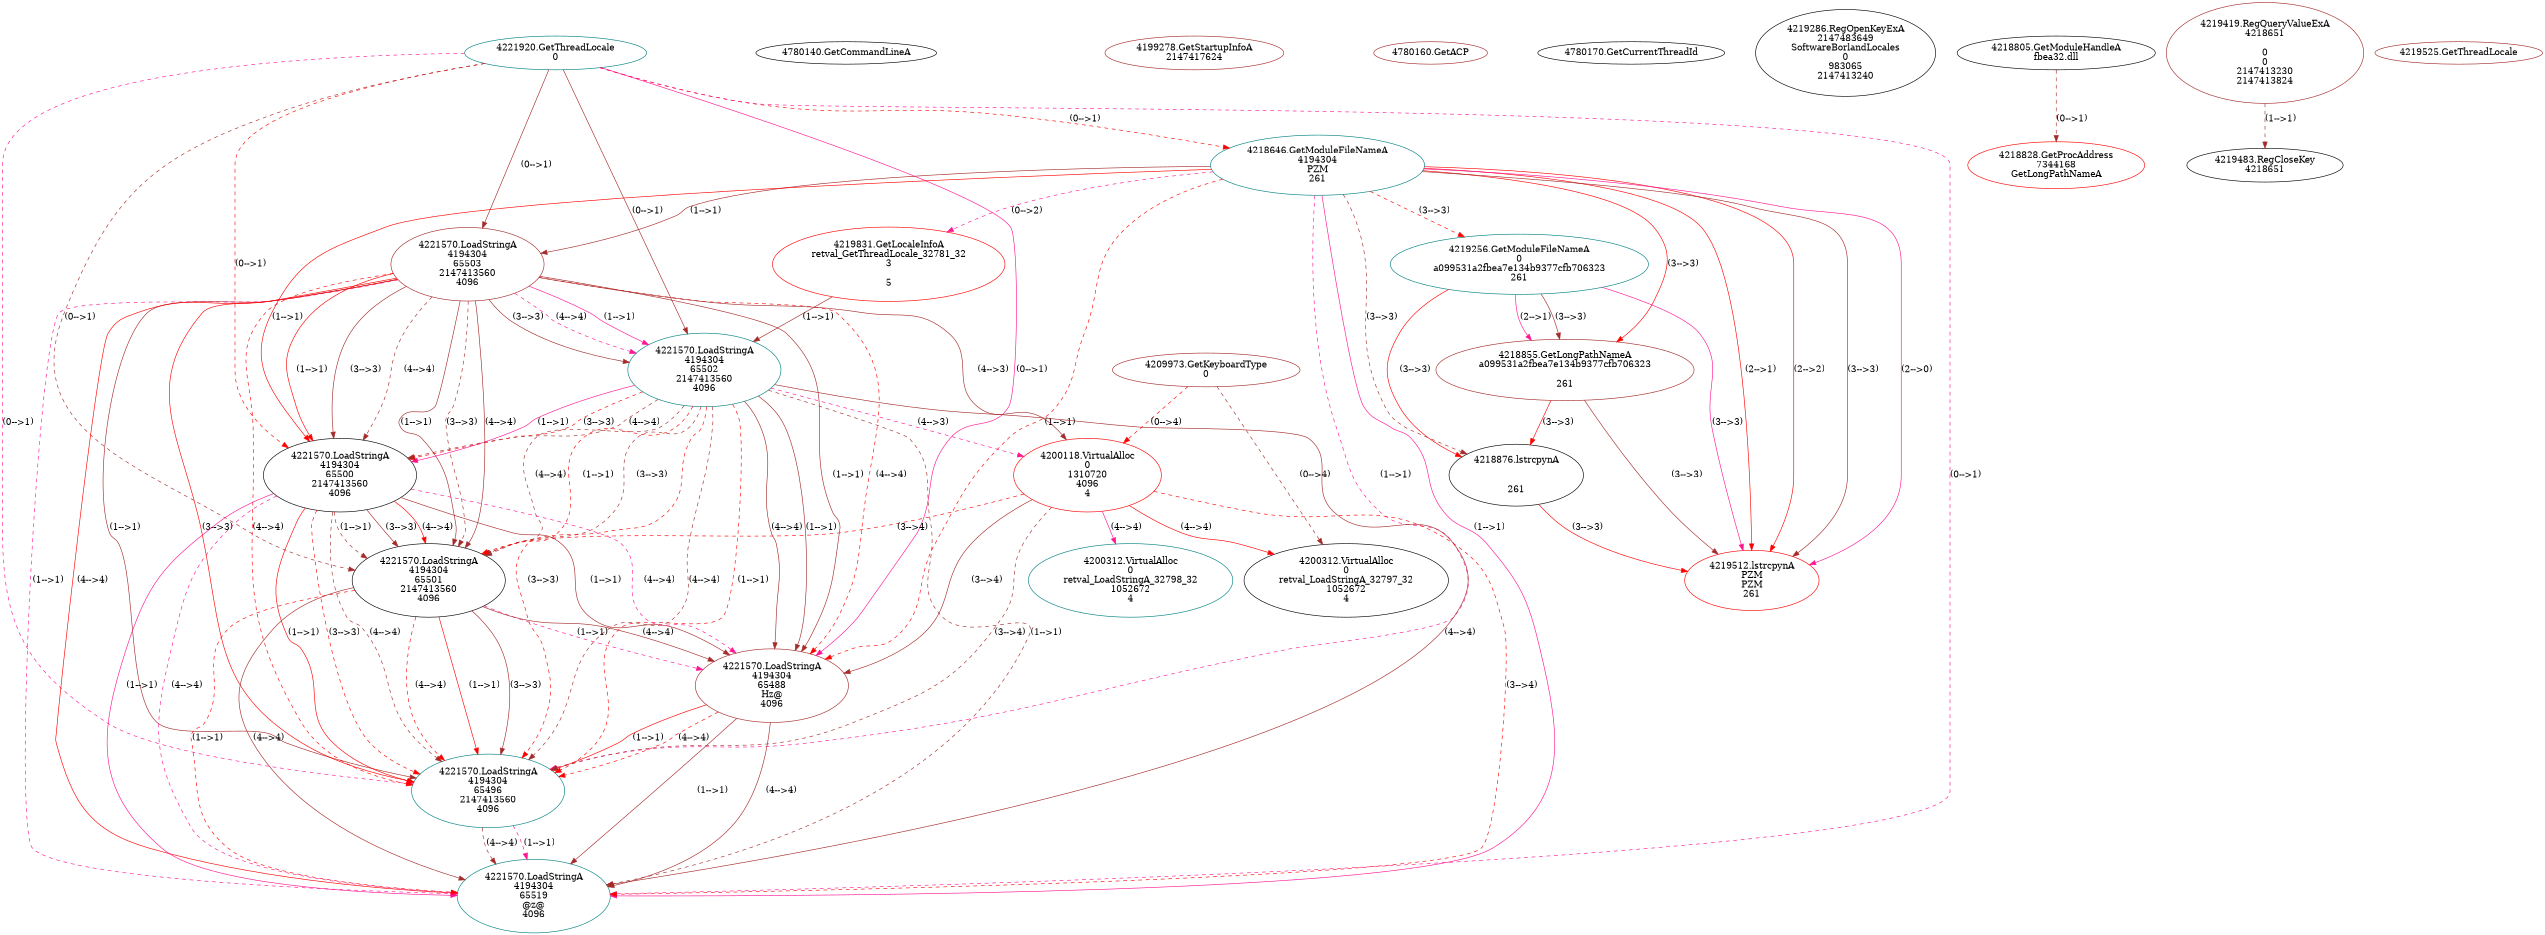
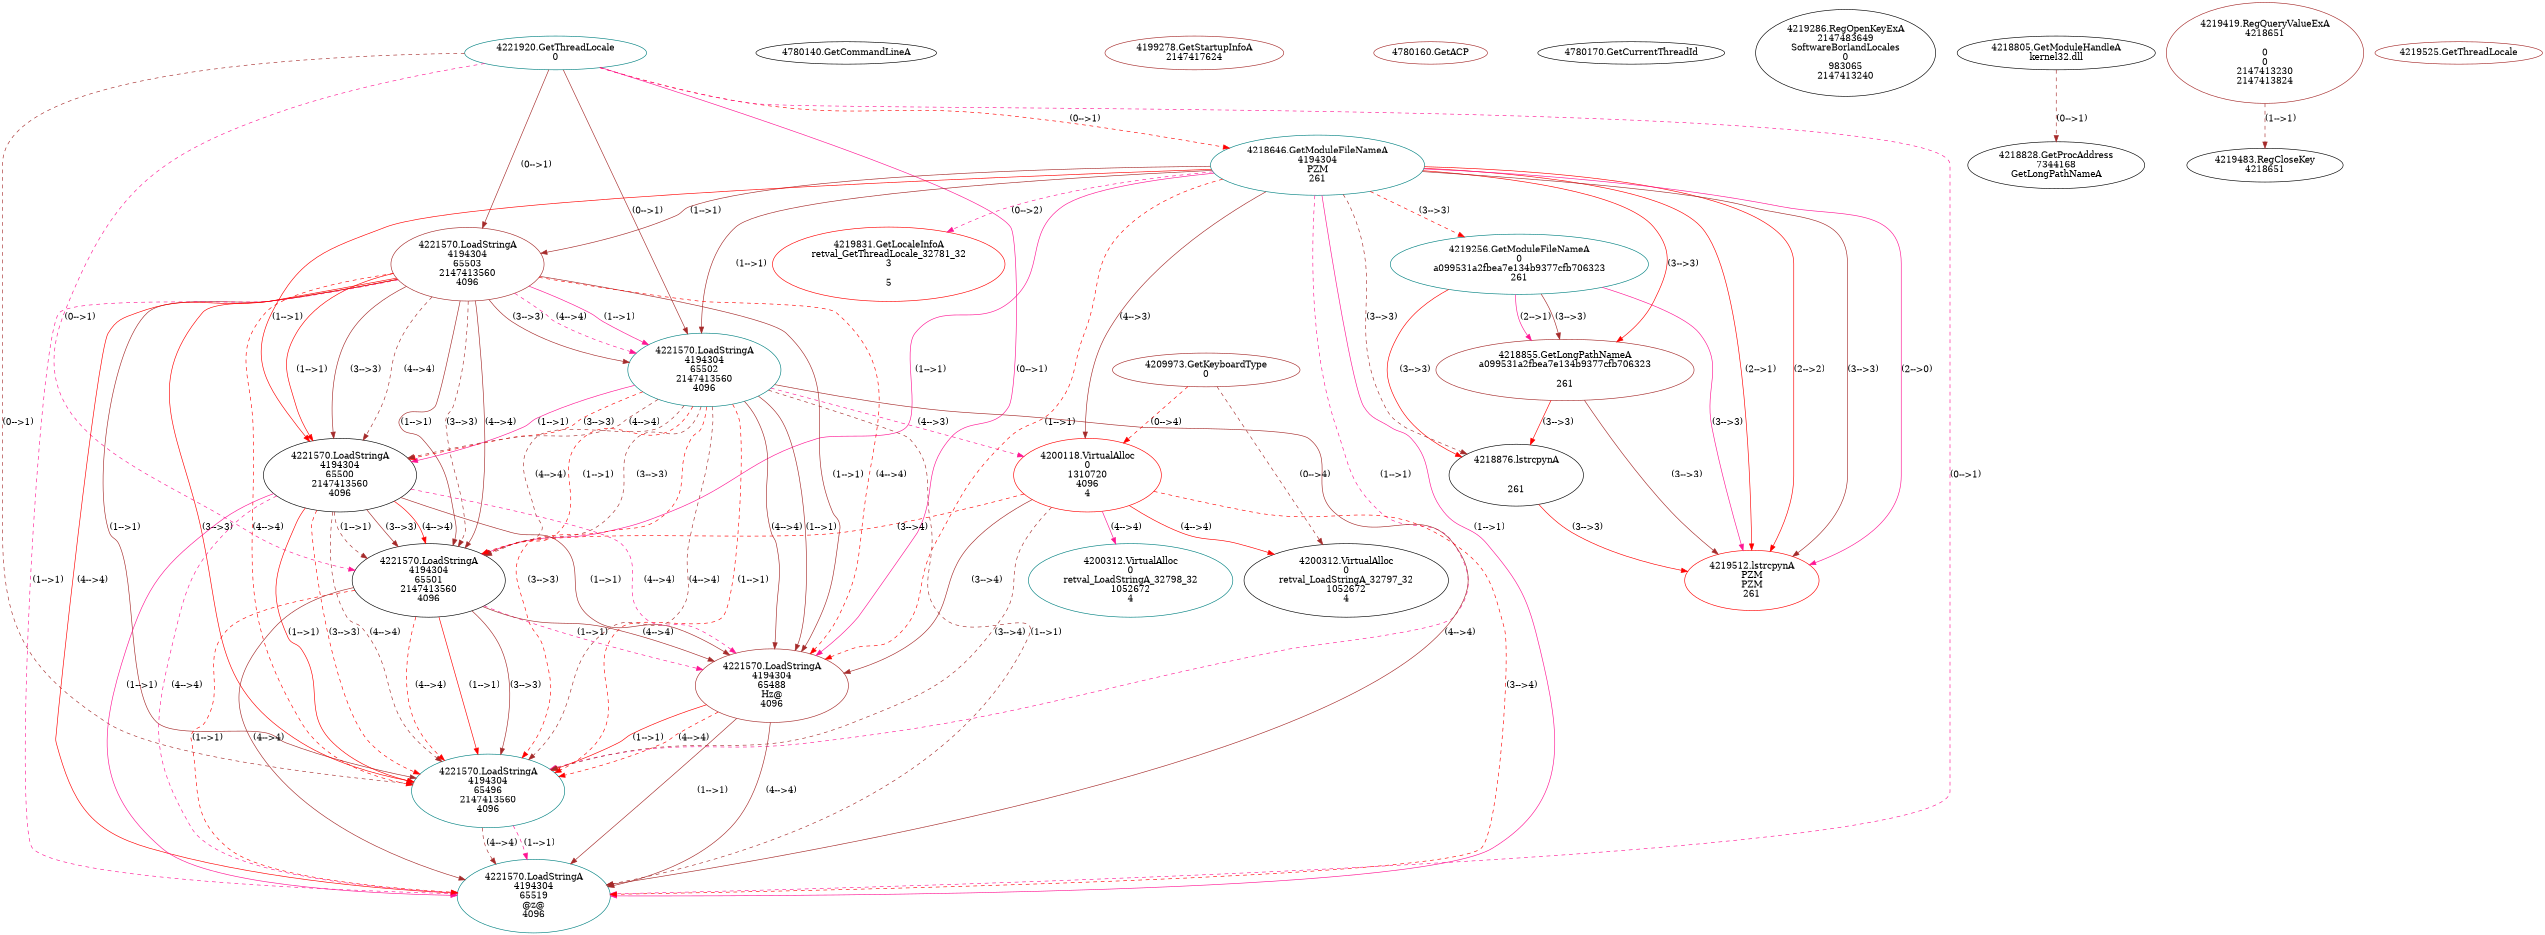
(2056, 53) -> (2056, 53)
(2056, 165) -> (2056, 165)
(235, 173) -> none
(83, 271) -> (83, 271)
(848, 311) -> (1140, 288)
(796, 318) -> (918, 191)
(2, 369) -> (2, 369)
none -> (911, 416)
